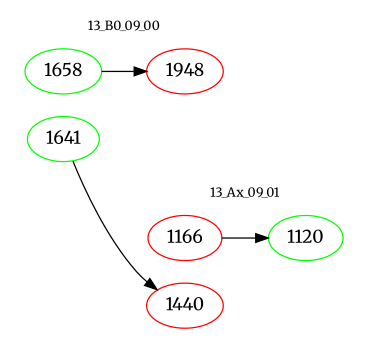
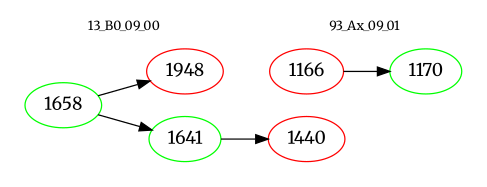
none -> (119, 121)
(245, 194) -> (365, 27)
(306, 238) -> (426, 71)
